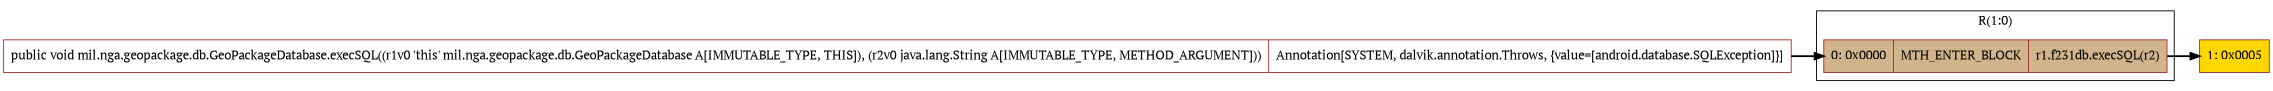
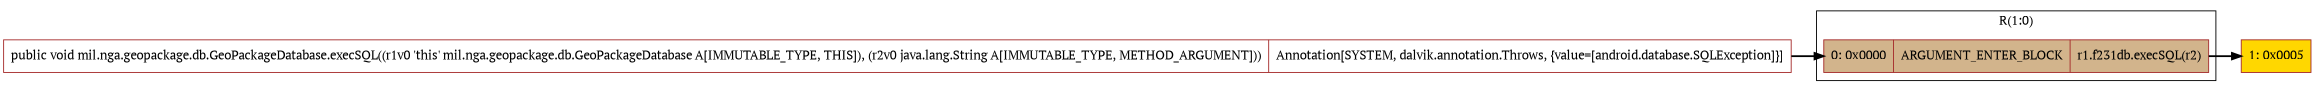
(1961, 56) -> (1982, 56)
